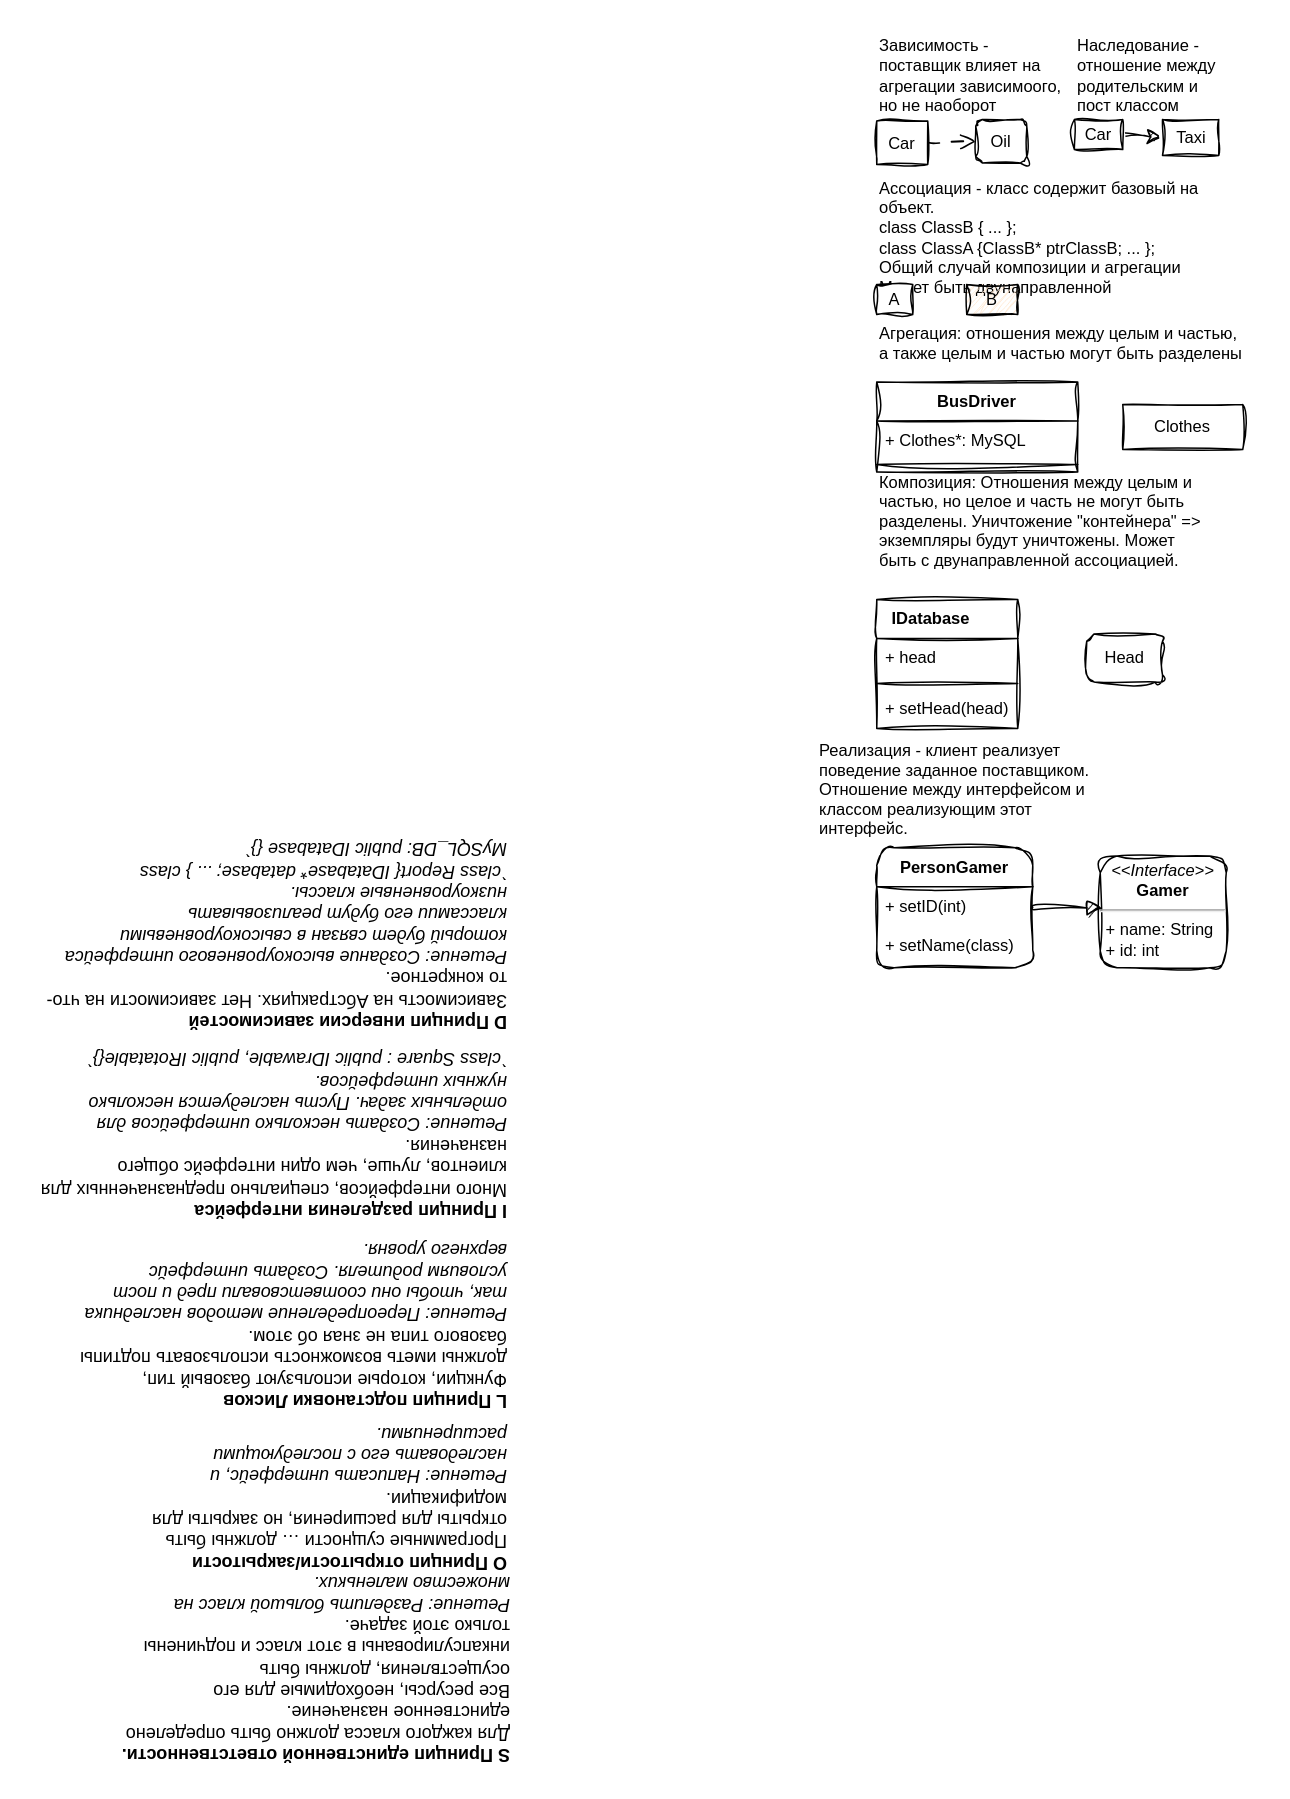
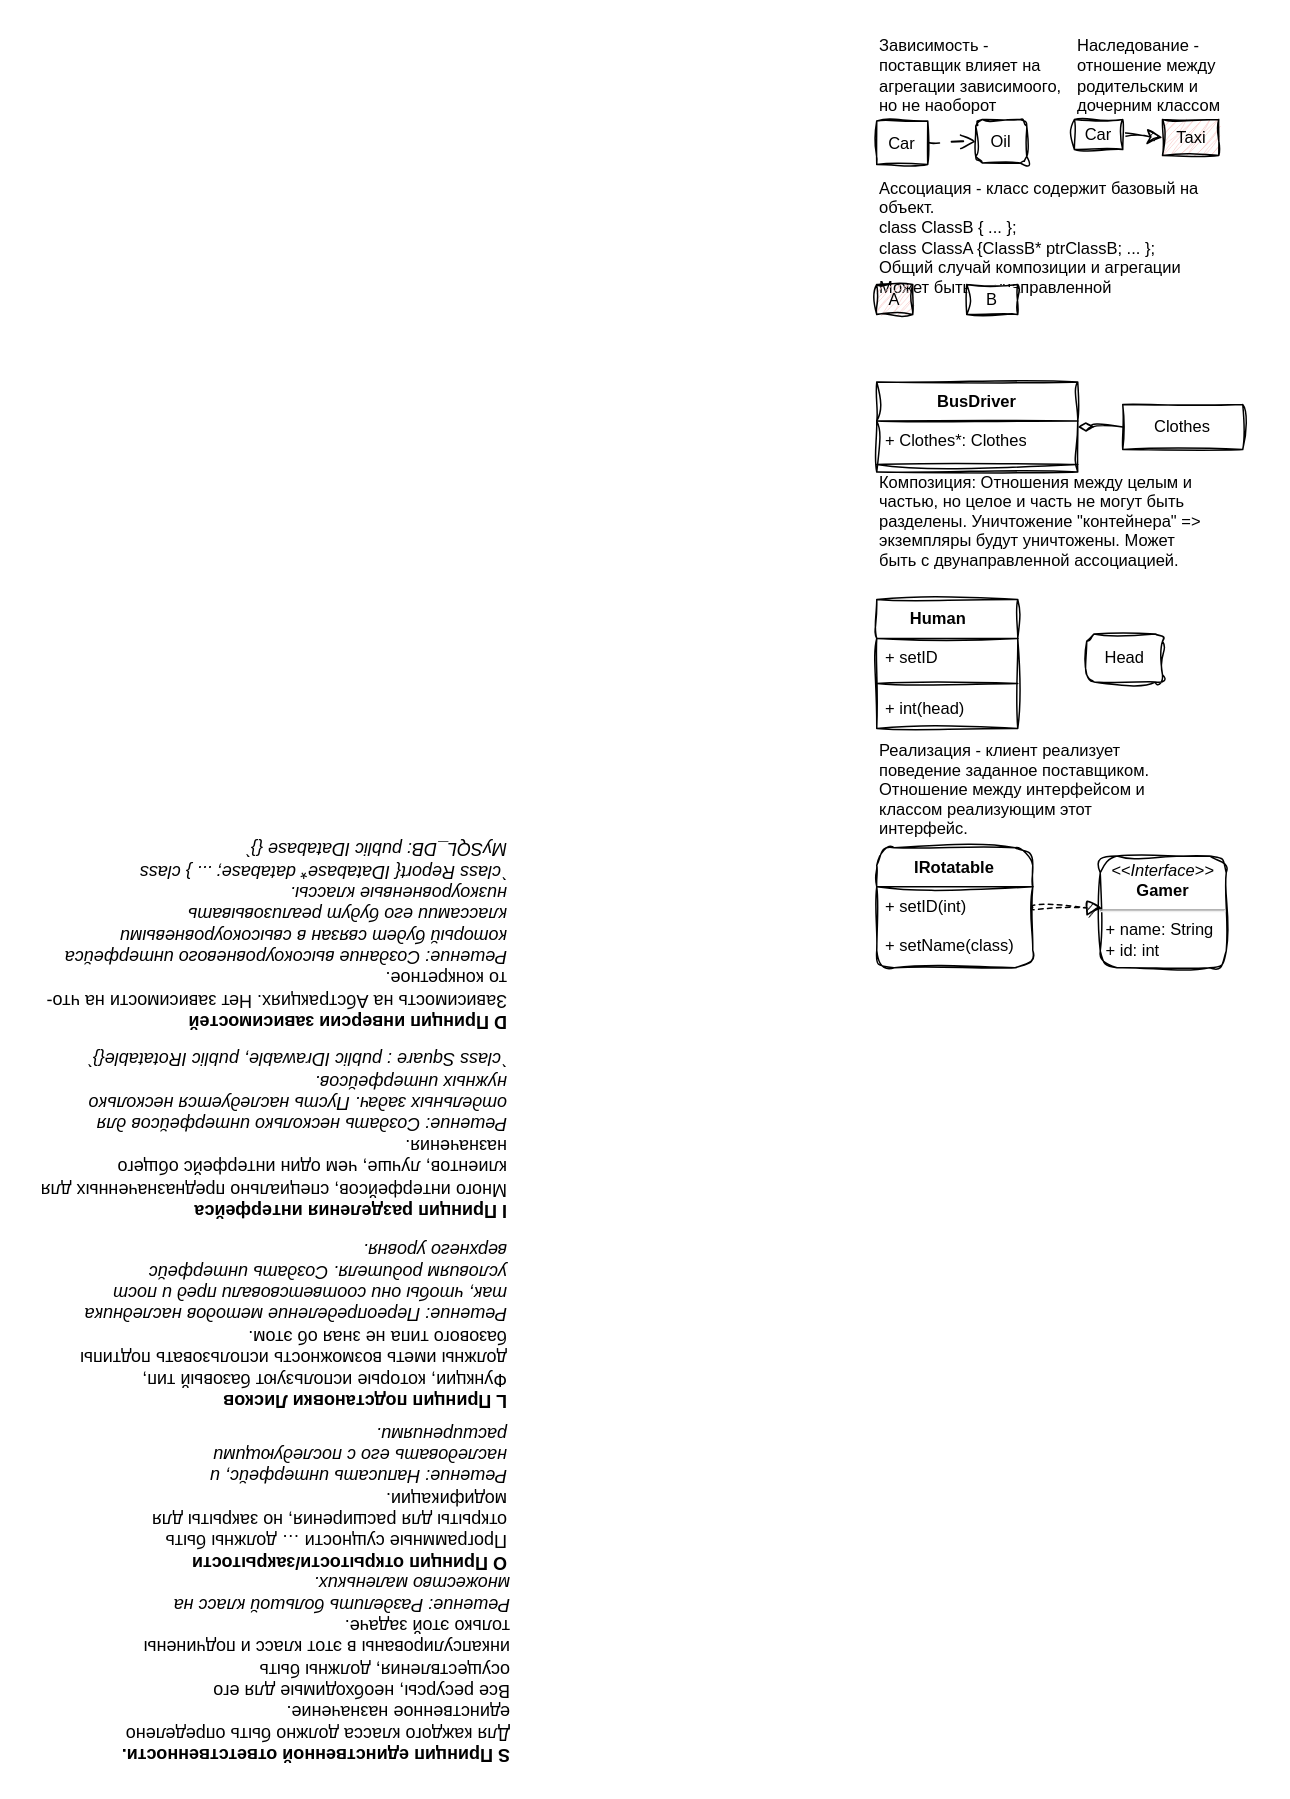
(1153, 76) -> (1153, 76)
(1191, 137) -> (1191, 137)
(895, 299) -> (895, 299)
(992, 299) -> (992, 299)
(1060, 344) -> none
none -> (1106, 427)
(956, 441) -> (963, 441)
(947, 620) -> (947, 620)
(911, 659) -> (916, 659)
(949, 720) -> (932, 710)
(970, 790) -> (1030, 790)
(955, 869) -> (955, 869)
(1060, 907) -> (1060, 907)
